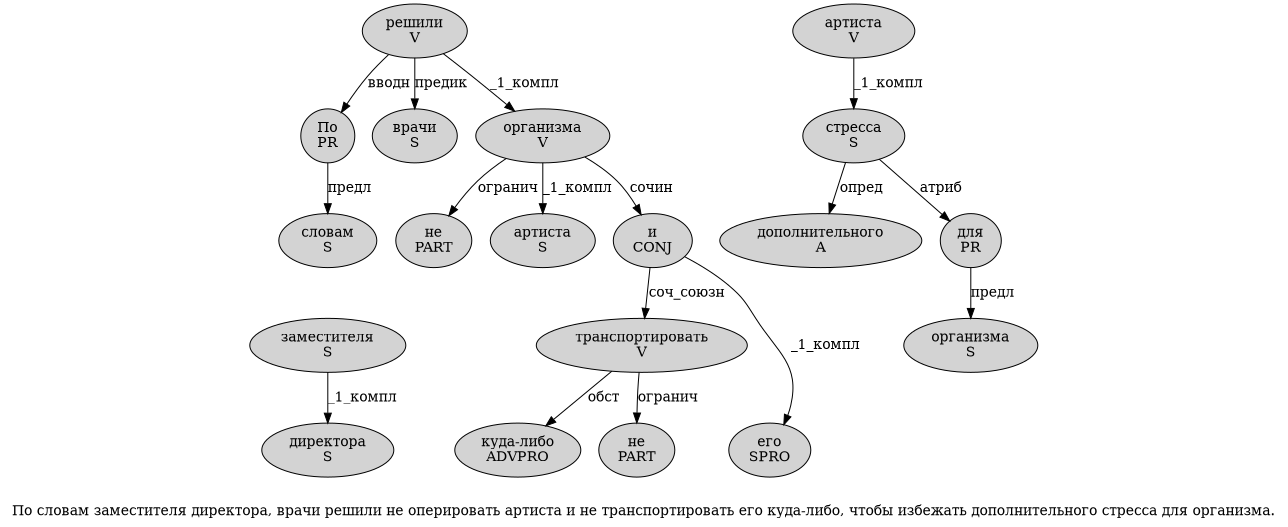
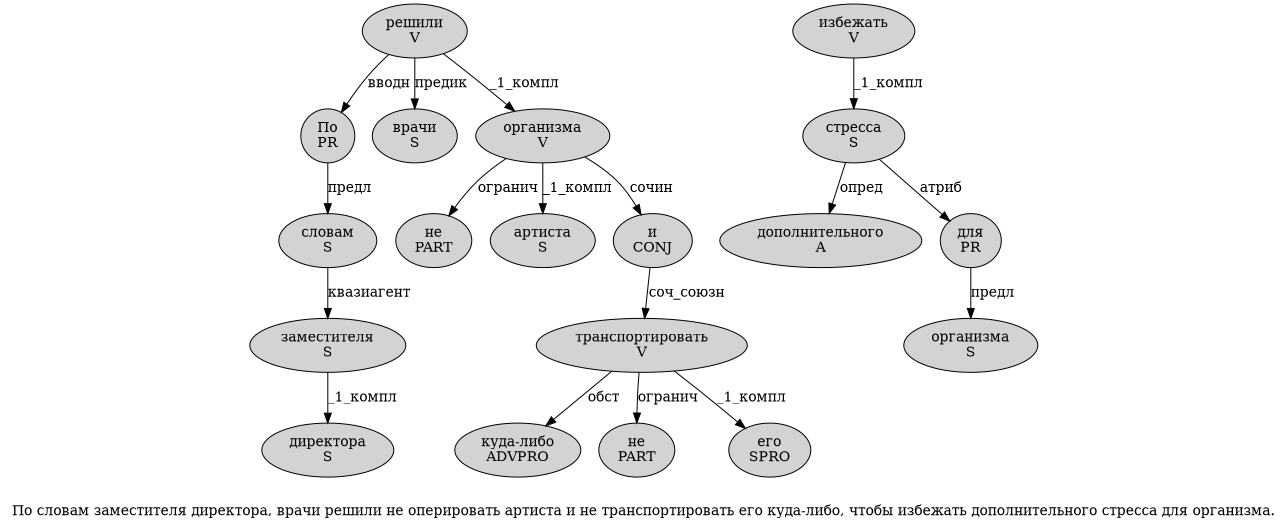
(854, 31) -> (854, 31)
none -> (328, 288)
(759, 324) -> (706, 396)
